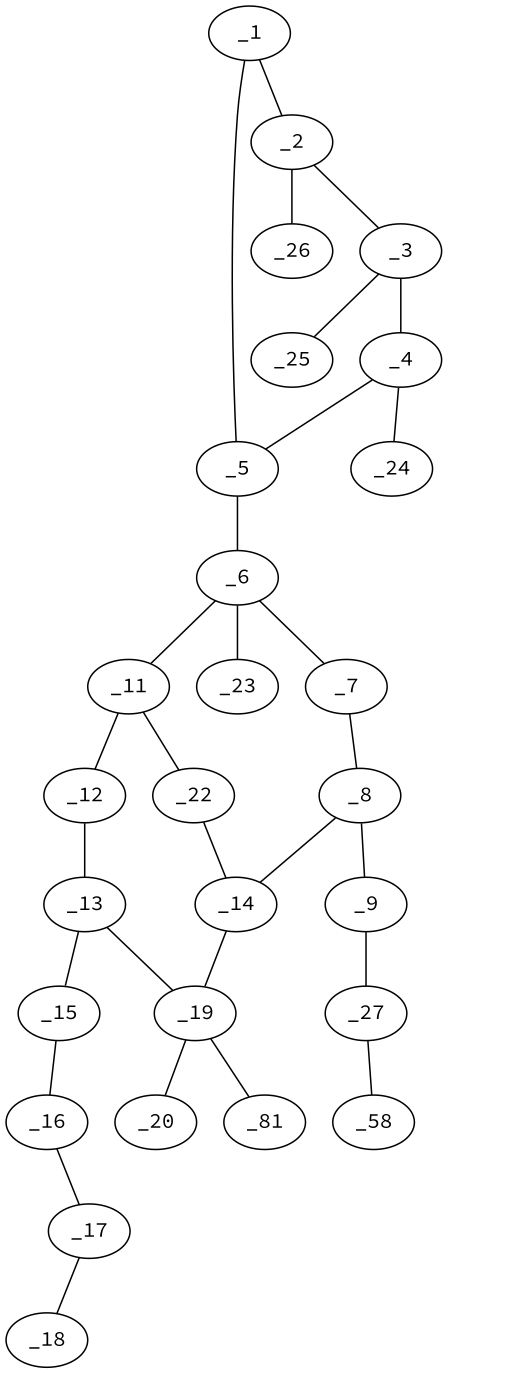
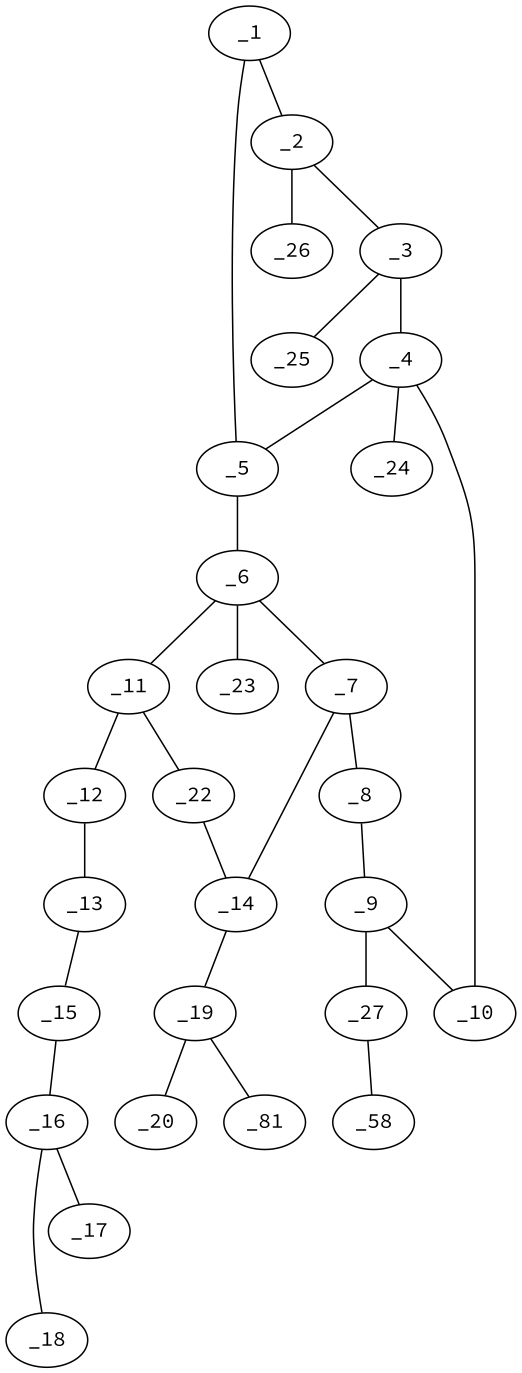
(298, 850) -> (291, 795)
(140, 959) -> none
none -> (475, 1013)
(68, 1286) -> (33, 1231)
